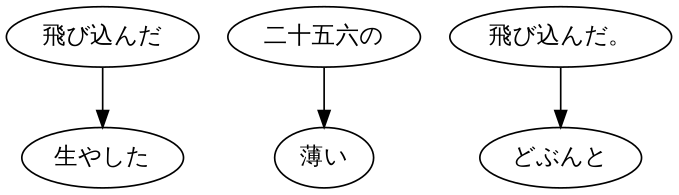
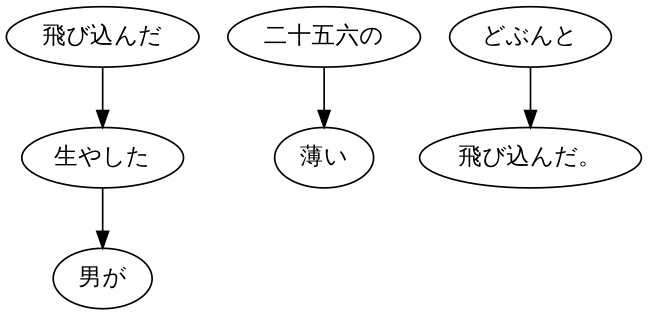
(561, 89) -> (530, 89)
none -> (103, 279)
